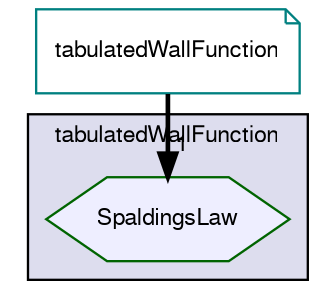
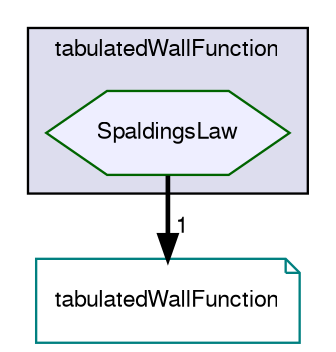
(168, 128) -> (168, 208)
